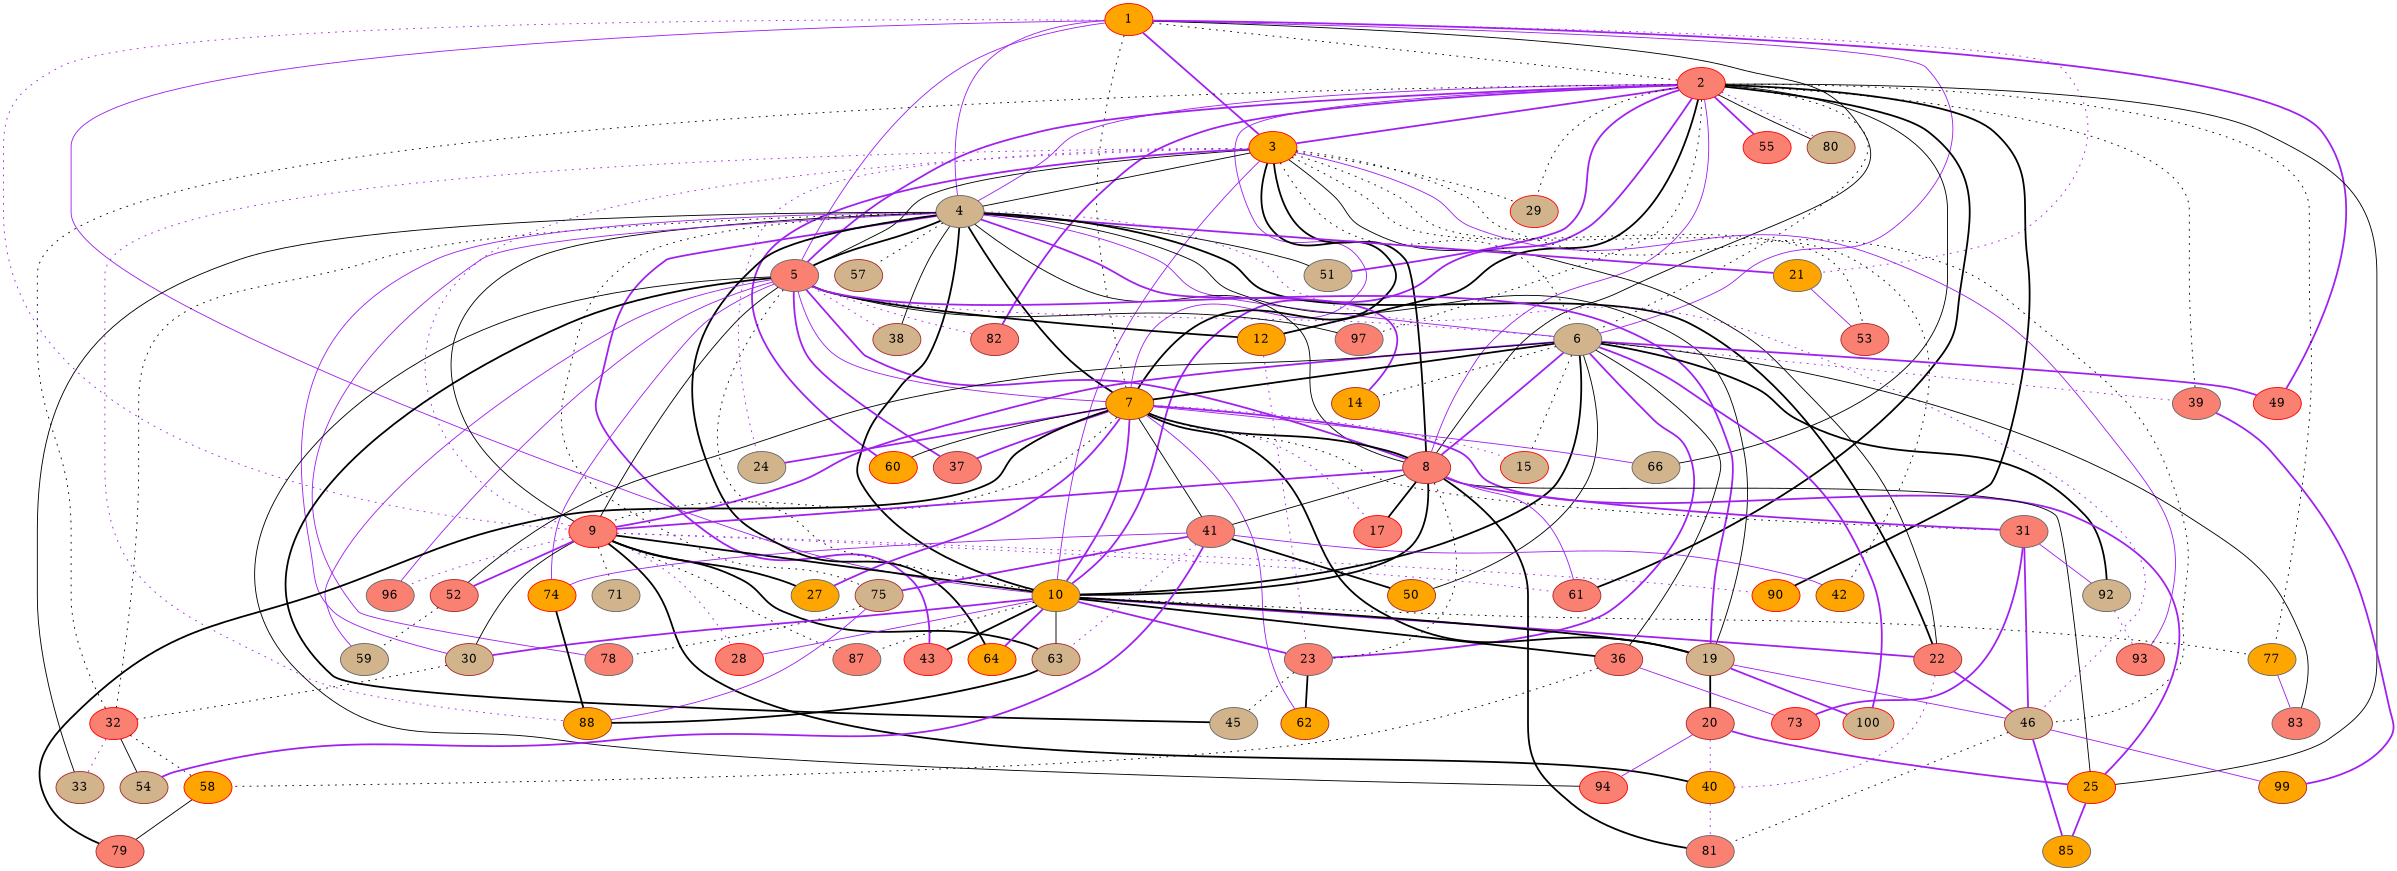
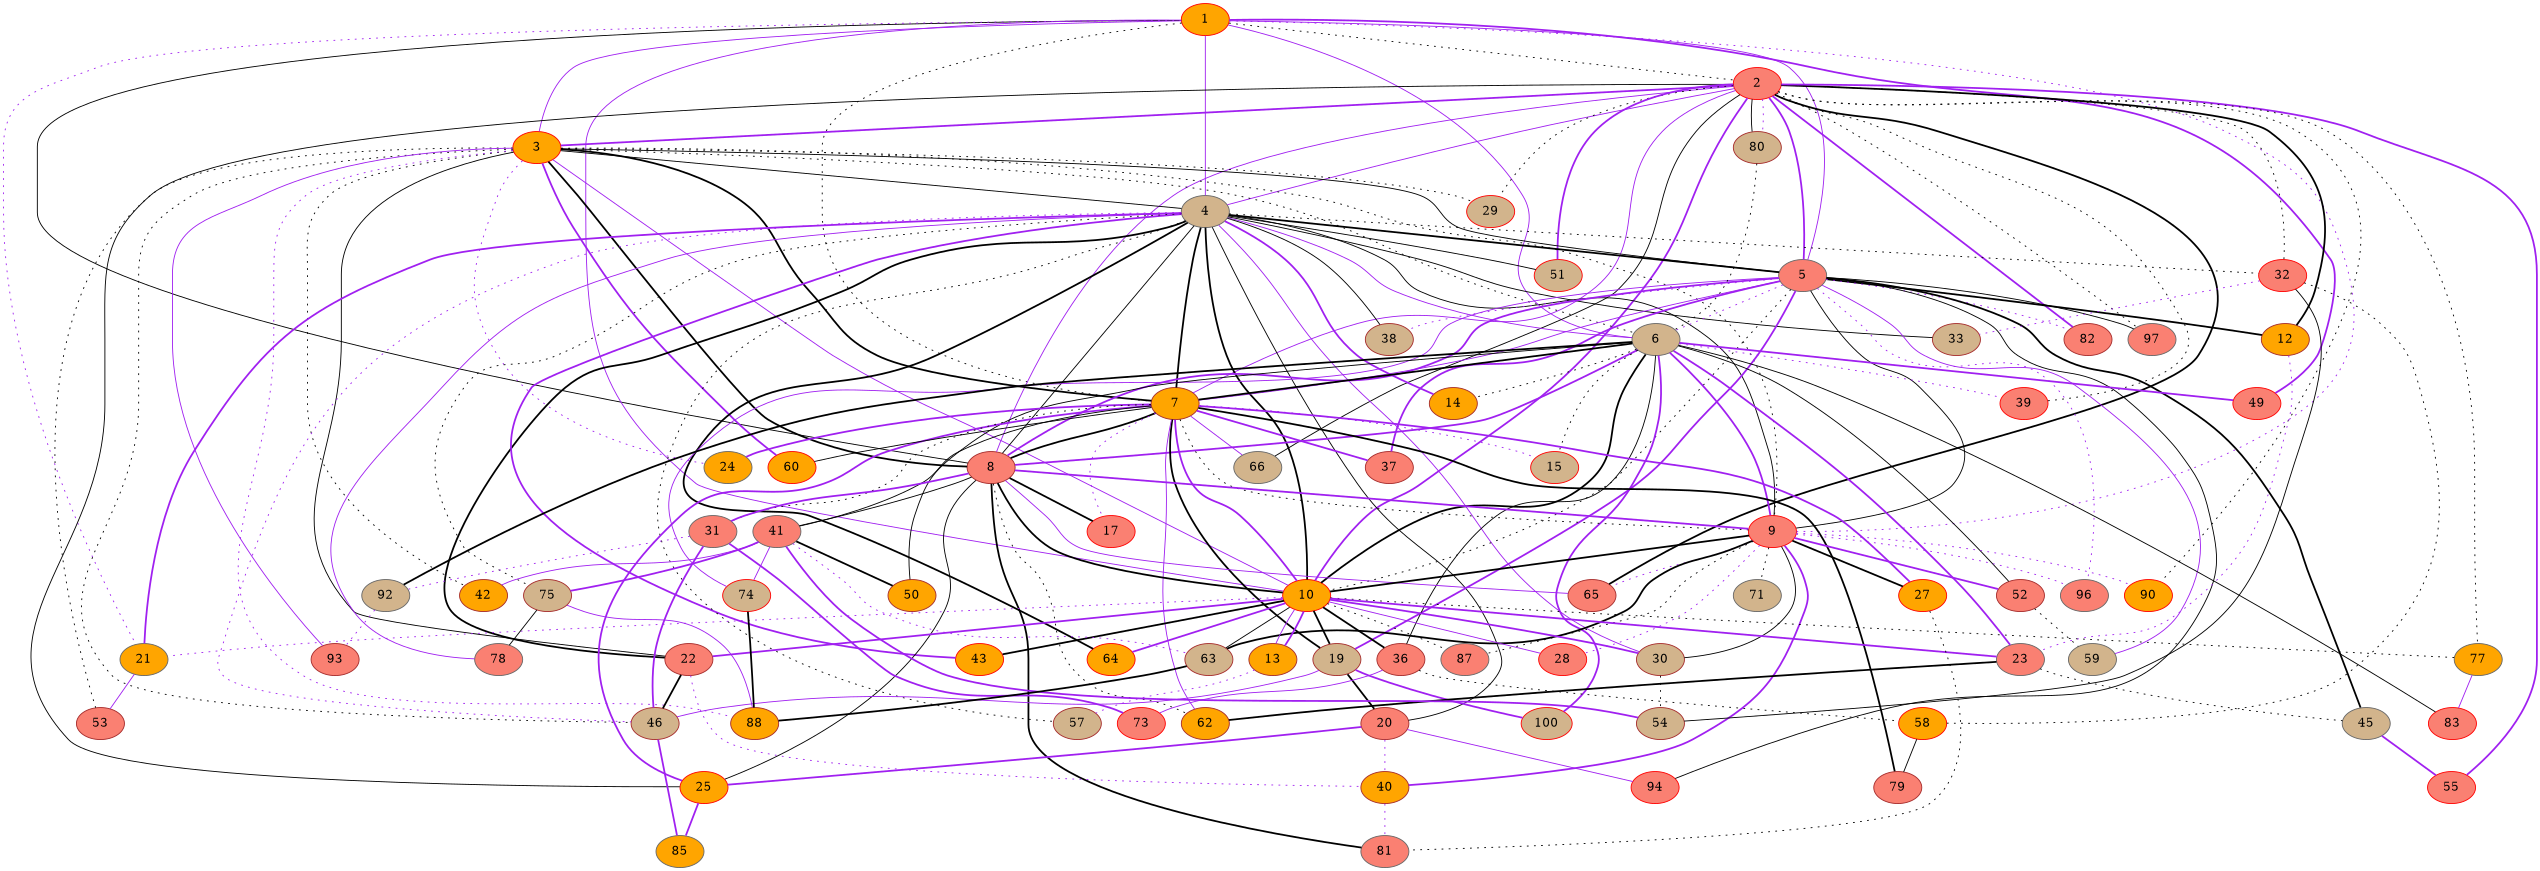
(1201, 84) -> (822, 34)
(682, 194) -> (1258, 189)
(1794, 224) -> (1738, 259)
(1328, 276) -> (1558, 276)
(2029, 279) -> (2301, 134)
(1518, 296) -> (1365, 493)
(576, 397) -> (2056, 387)
(2196, 404) -> (2024, 404)
(762, 468) -> (728, 468)
(2060, 560) -> (548, 561)
(552, 596) -> (747, 596)
(815, 596) -> (1923, 596)
(1056, 596) -> (1307, 596)
(1577, 596) -> (1592, 596)
(1446, 607) -> (1054, 616)
none -> (781, 619)
(747, 634) -> (525, 625)
(928, 660) -> (980, 660)
none -> (1273, 660)
(1983, 692) -> (672, 692)
(292, 694) -> (1660, 692)
(2296, 724) -> (2452, 724)
(1109, 752) -> (1674, 747)
none -> (2409, 756)
(1869, 788) -> (1774, 831)
(2283, 788) -> none
